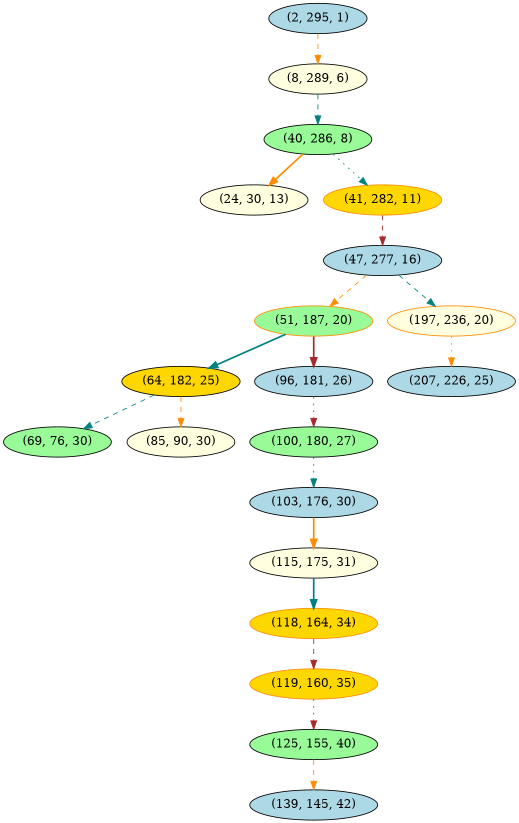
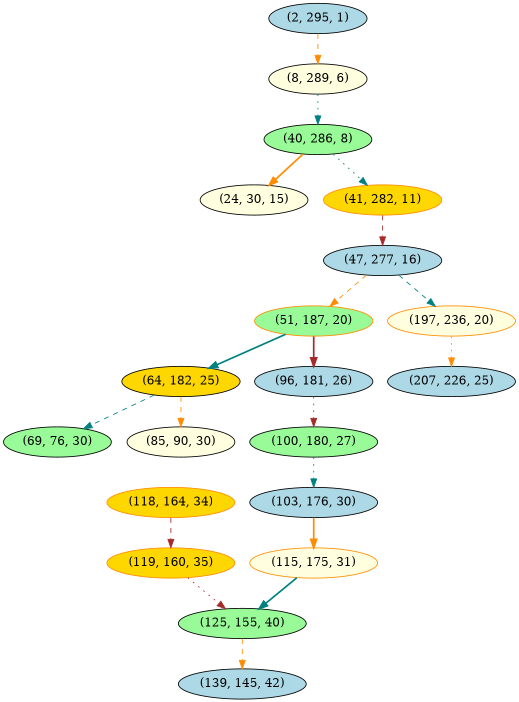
(318, 105) -> (318, 105)
(254, 200) -> (254, 200)
(314, 563) -> (314, 563)
(314, 589) -> (281, 591)
